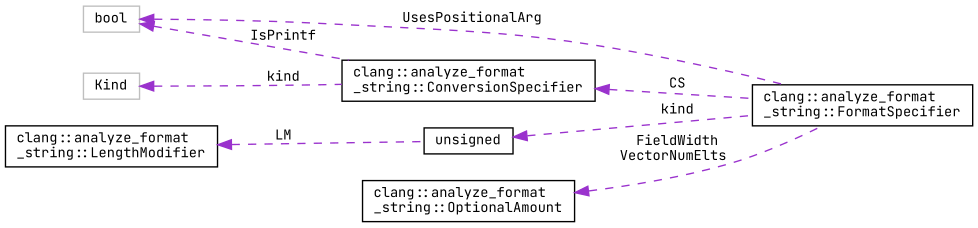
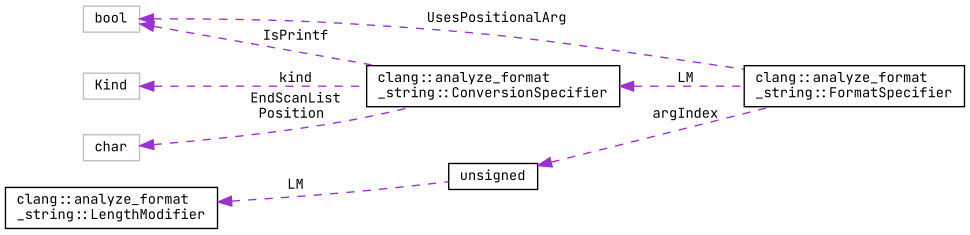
(674, 84) -> (682, 79)
(674, 110) -> (682, 114)
none -> (111, 148)
(469, 201) -> none
